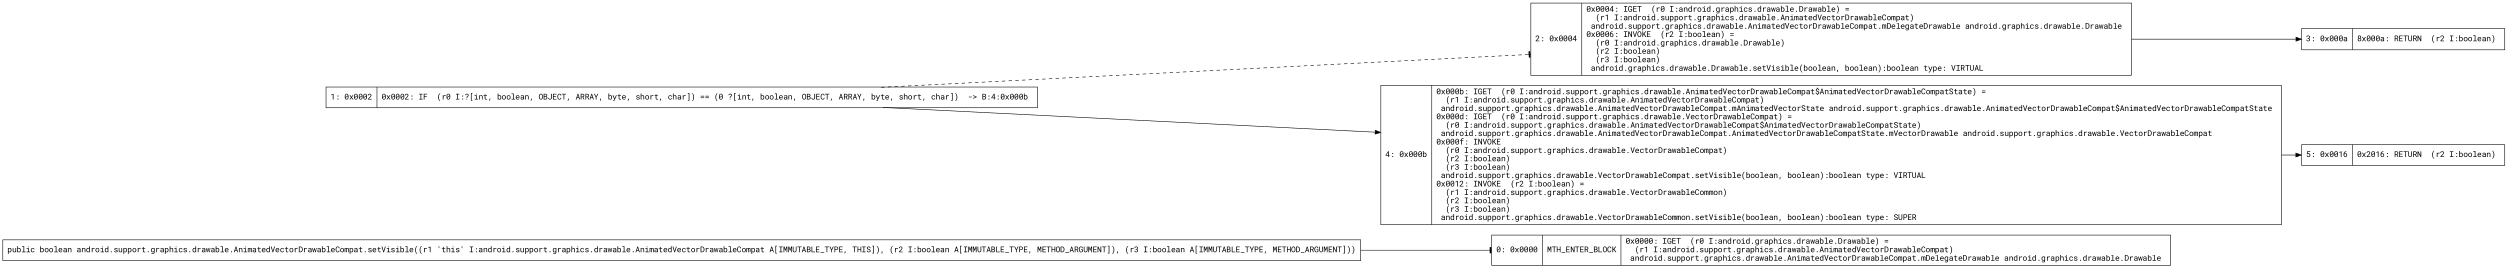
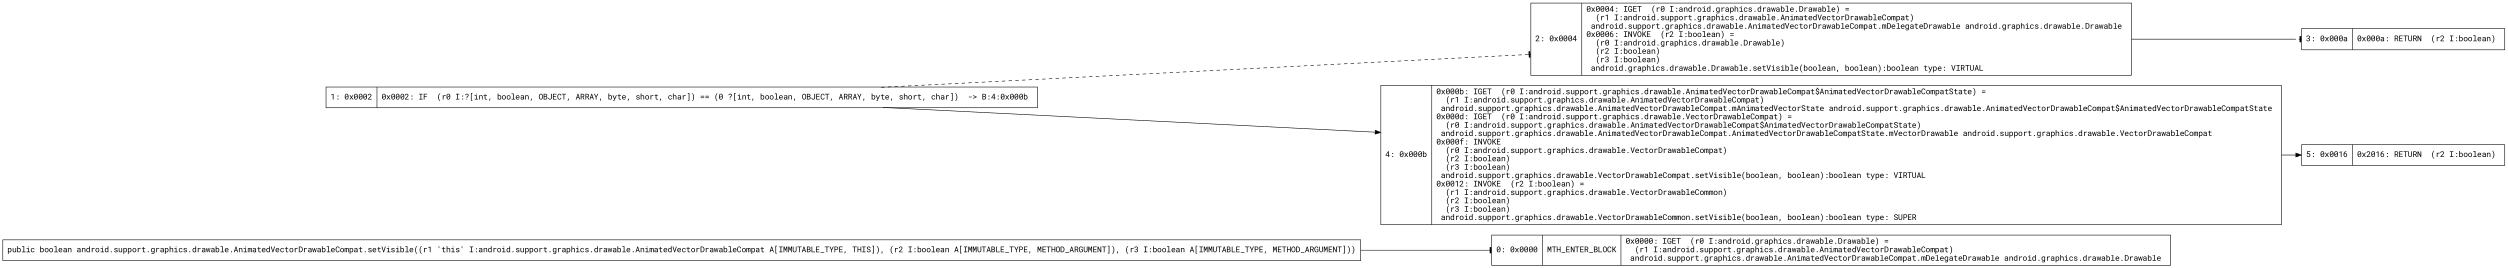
(2214, 39) -> (2214, 39)
(2429, 39) -> (2429, 39)
